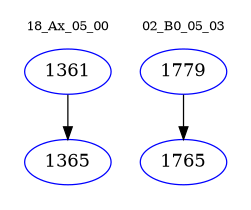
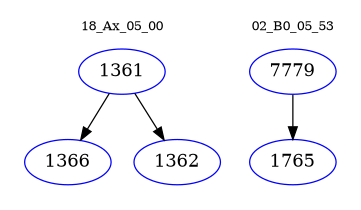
(184, 27) -> (293, 27)
(184, 72) -> (293, 72)
(68, 162) -> (68, 162)
none -> (177, 162)
